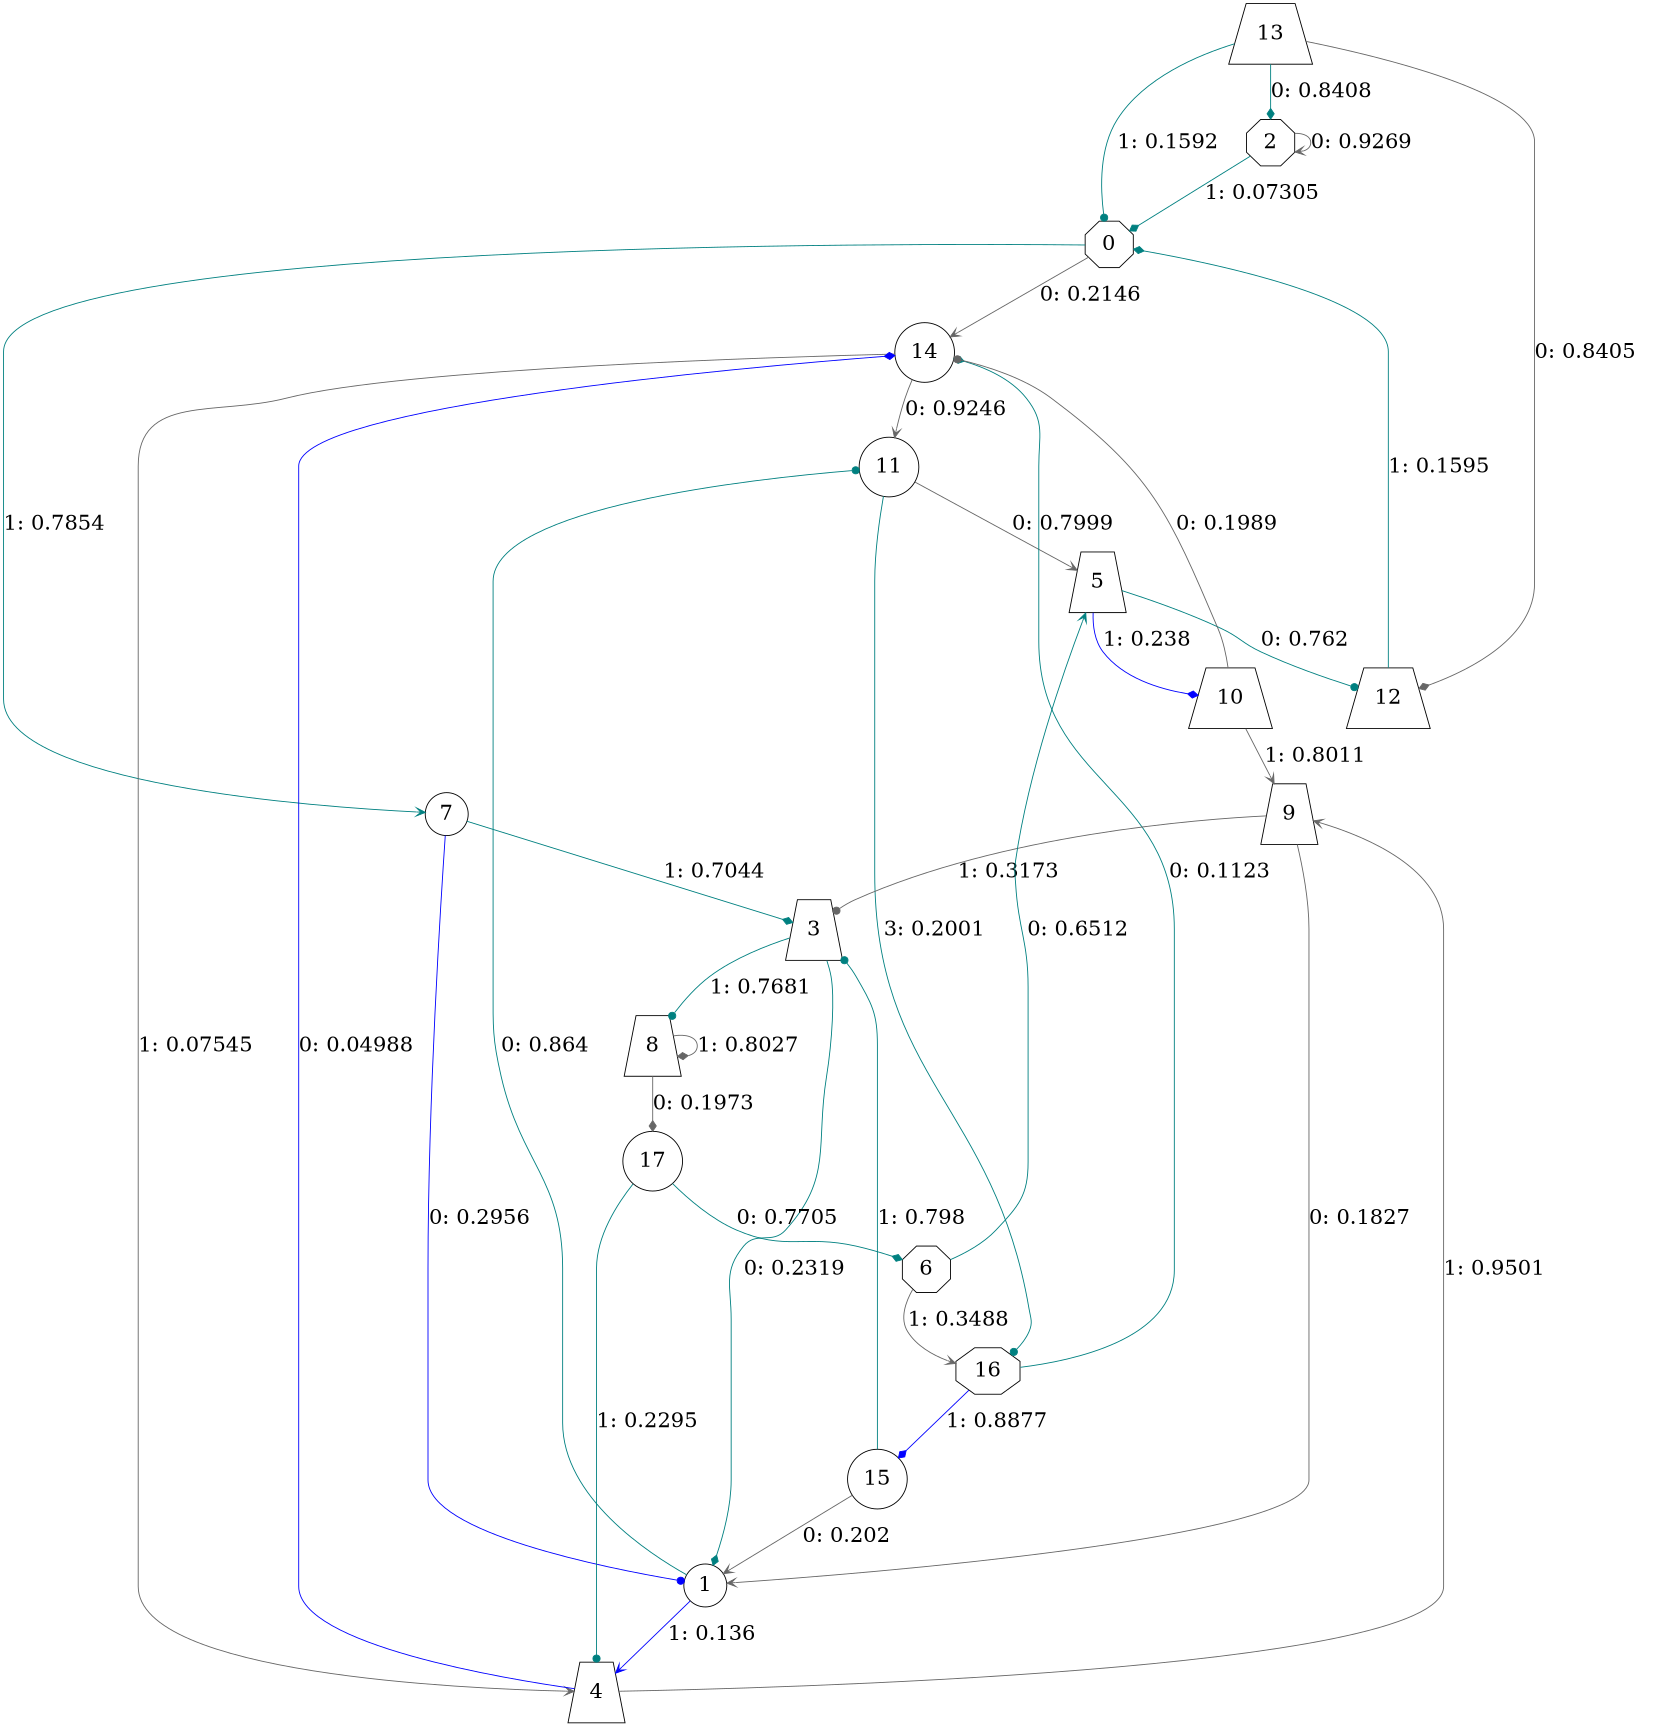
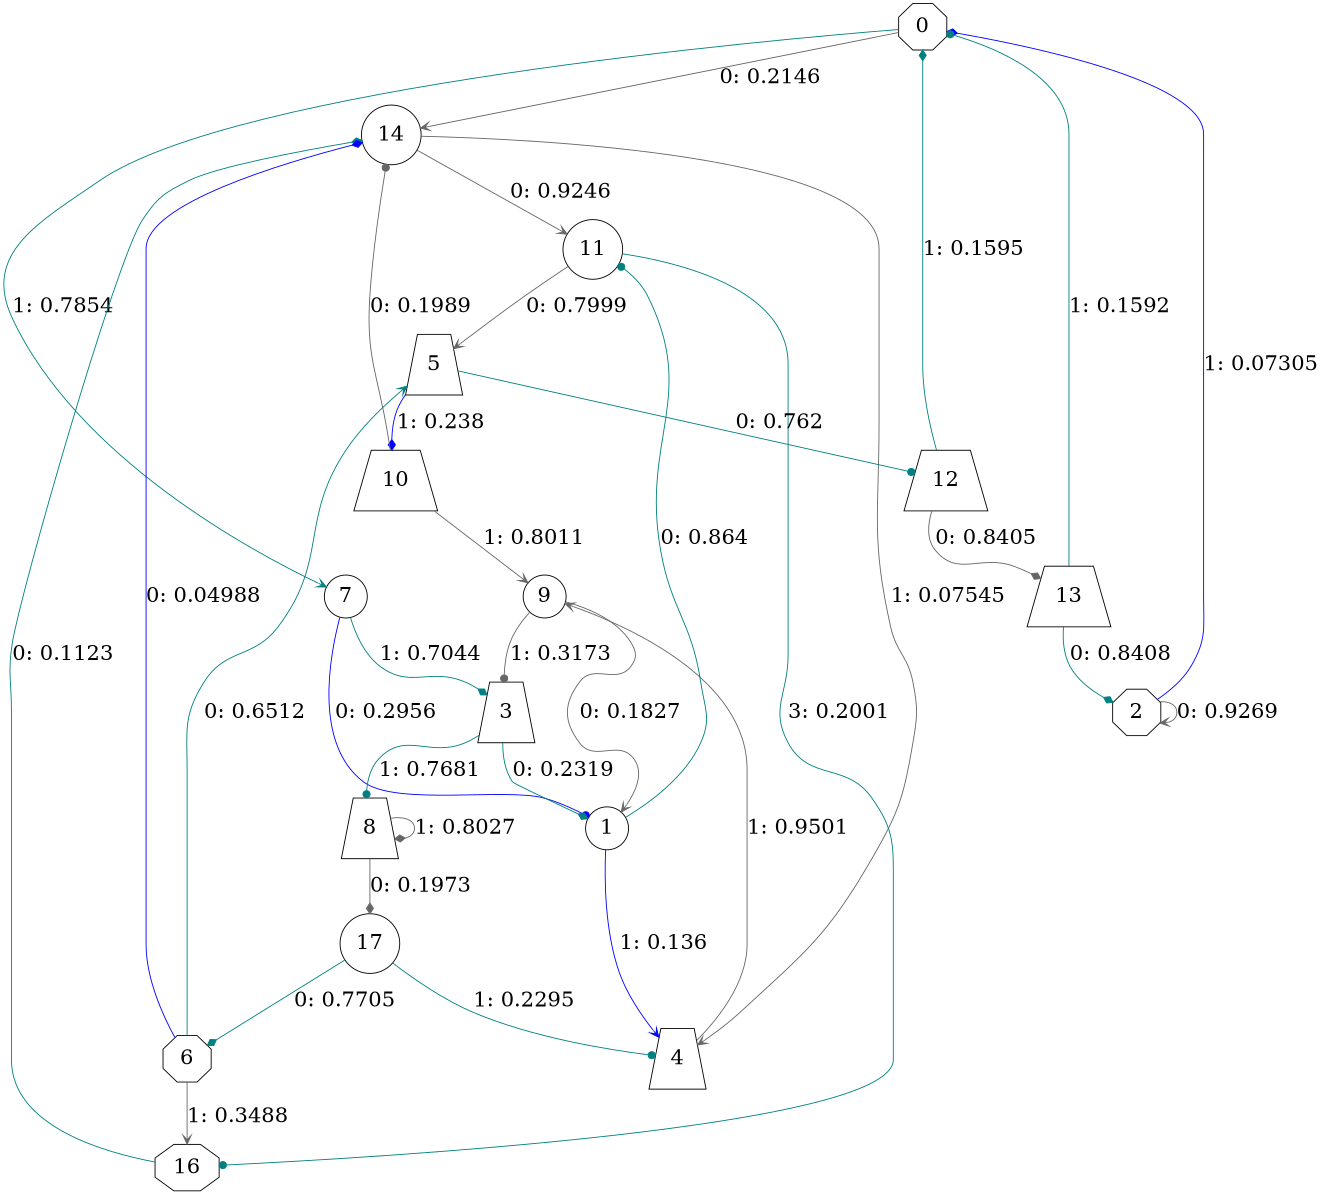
(1195, 191) -> (1204, 287)
(1535, 311) -> (961, 564)
(1289, 814) -> (545, 597)
(299, 877) -> (146, 527)
(877, 1479) -> none
